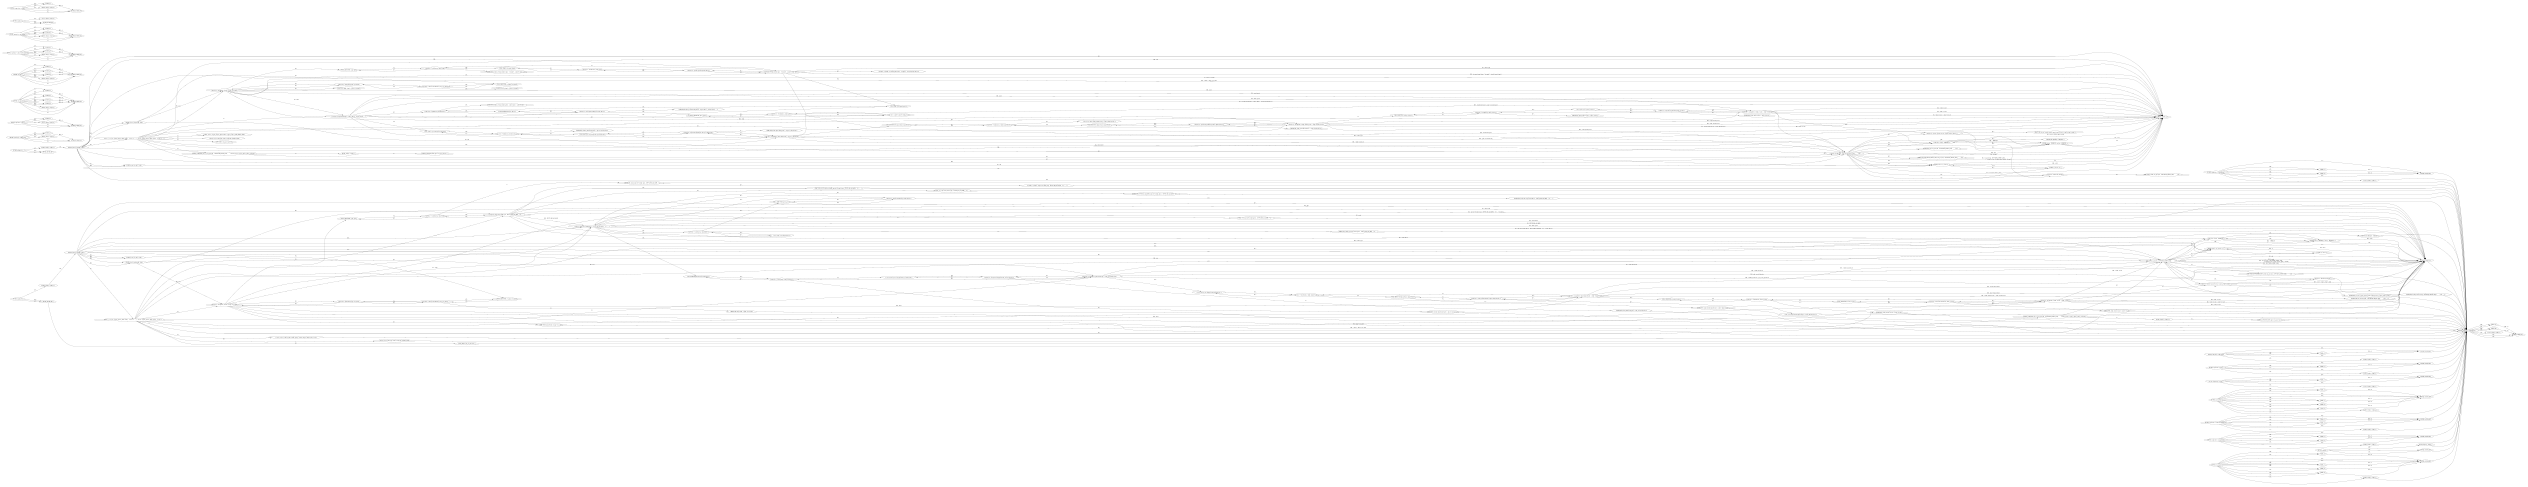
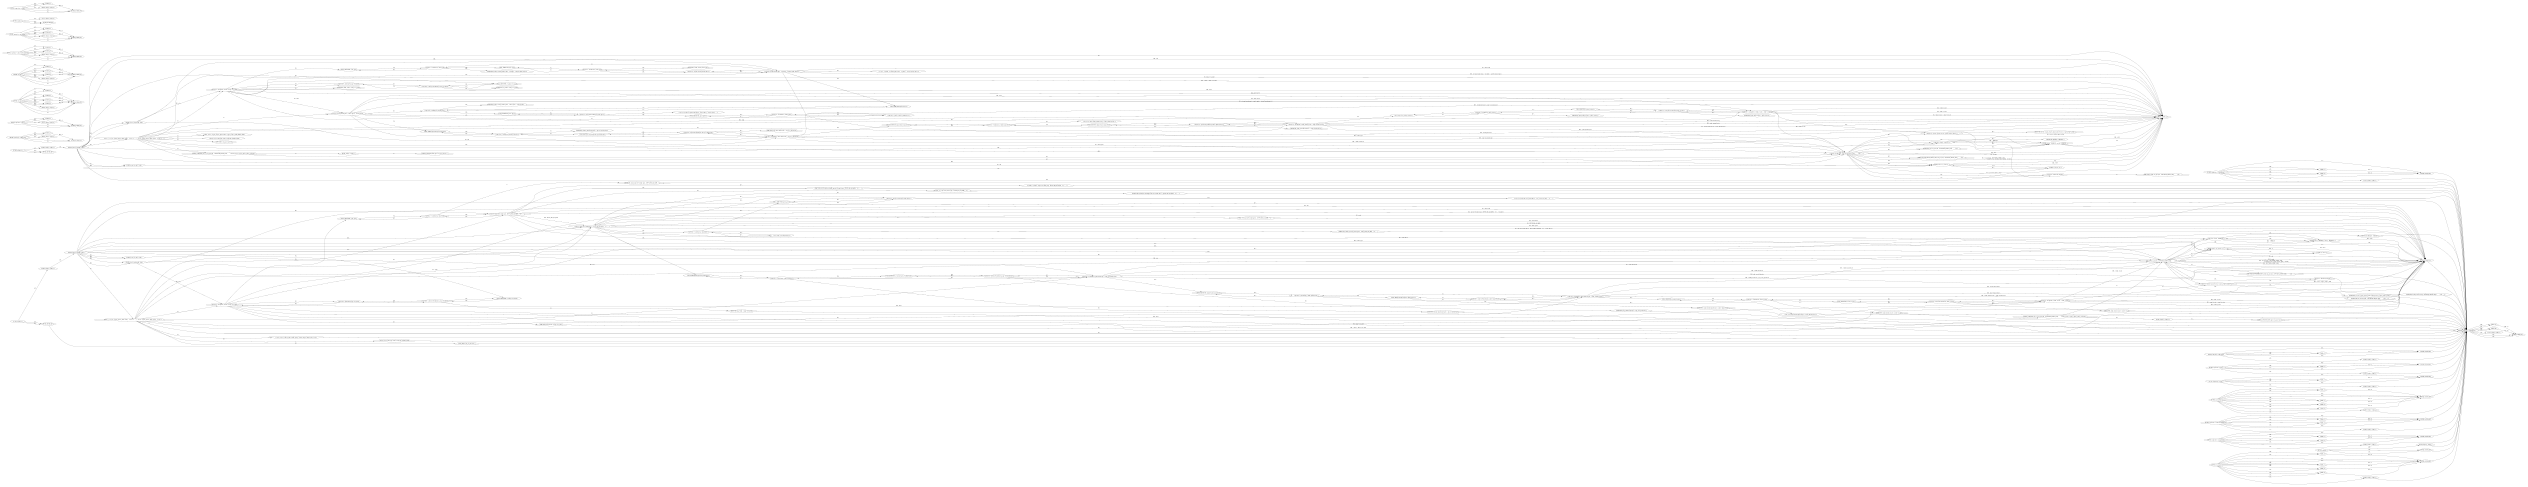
none -> (698, 68)
